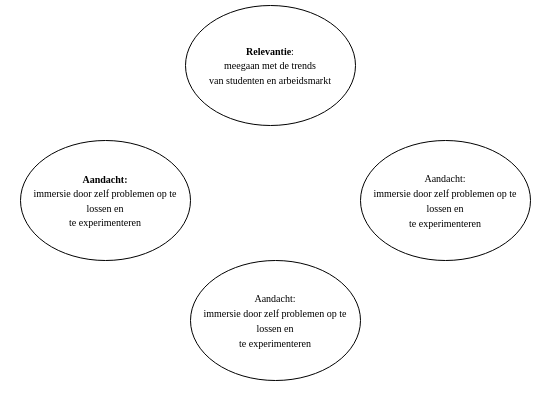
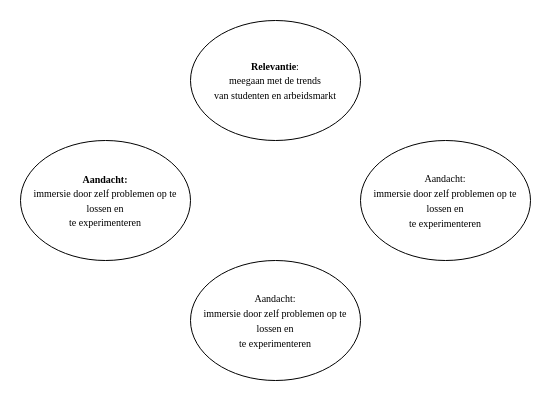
(271, 66) -> (276, 81)
